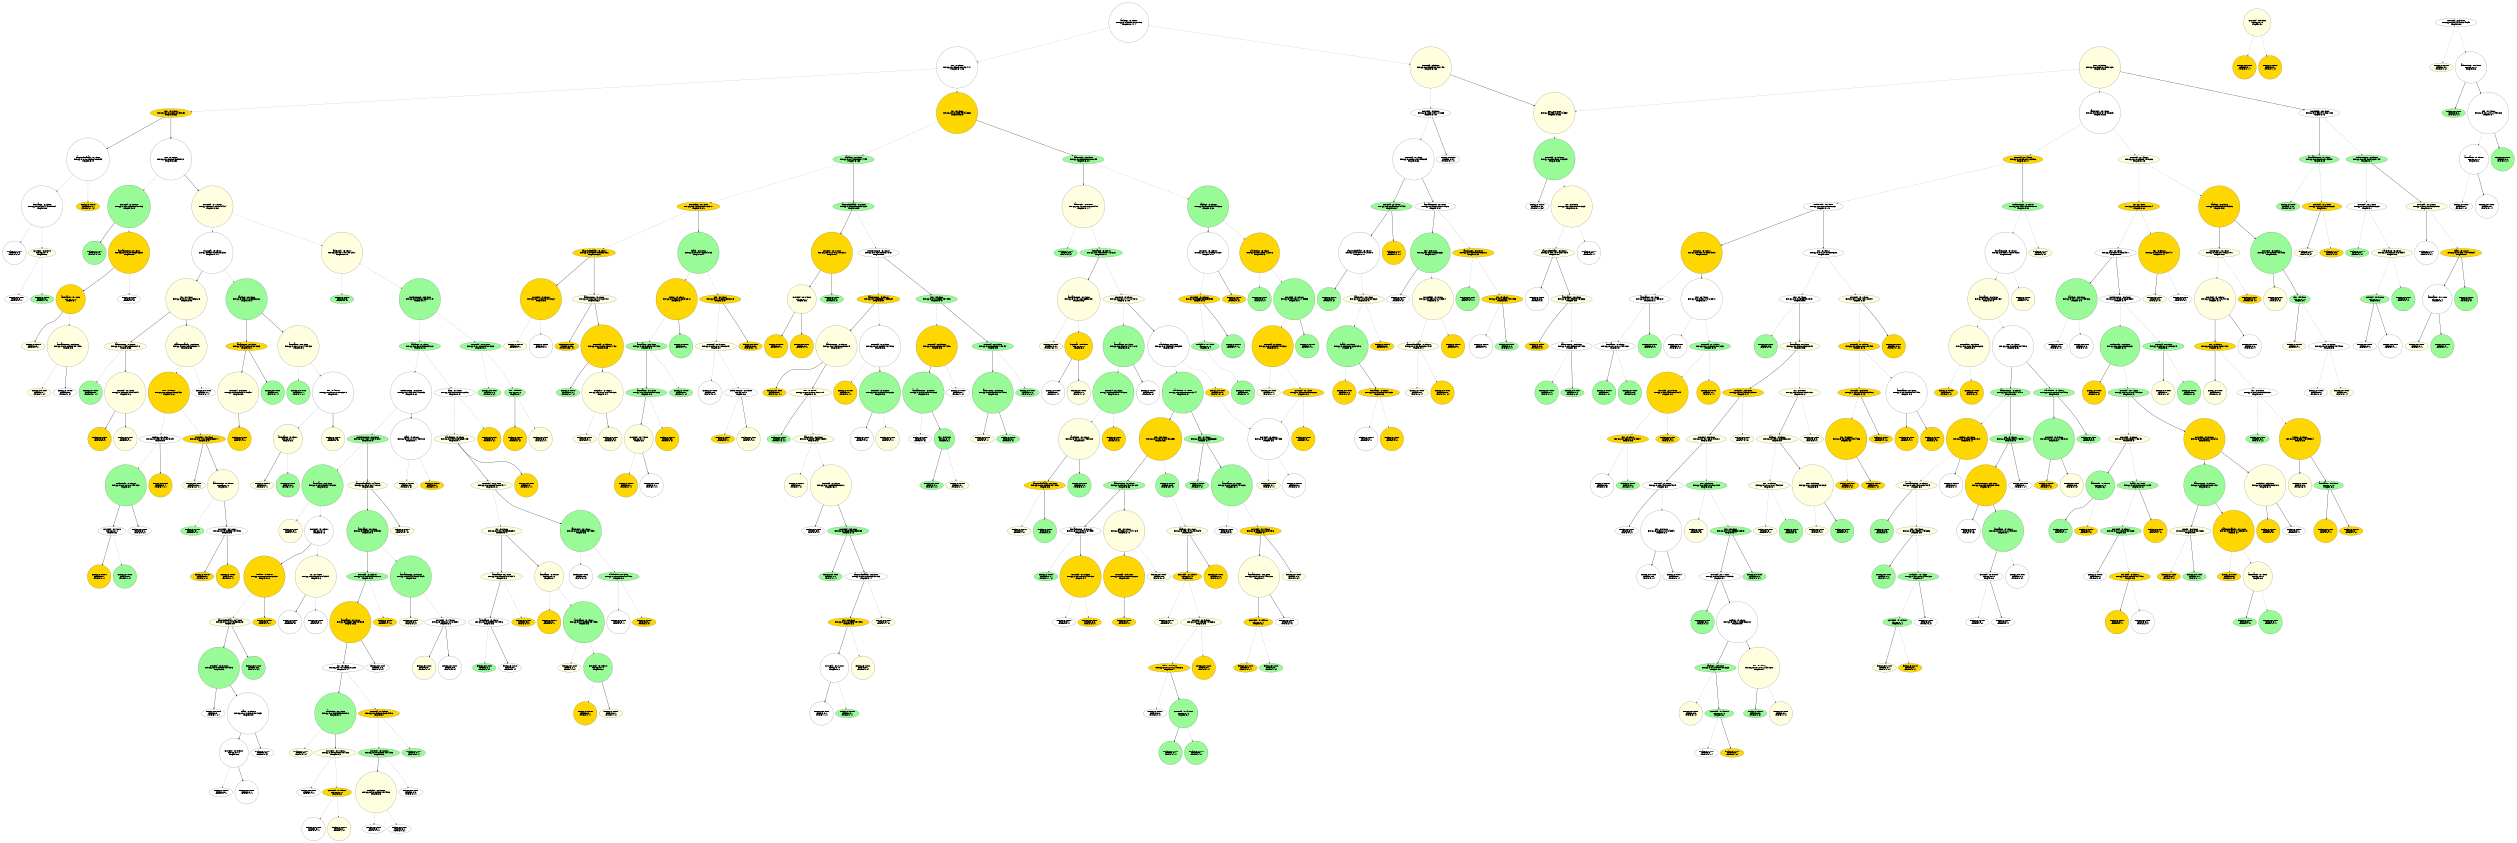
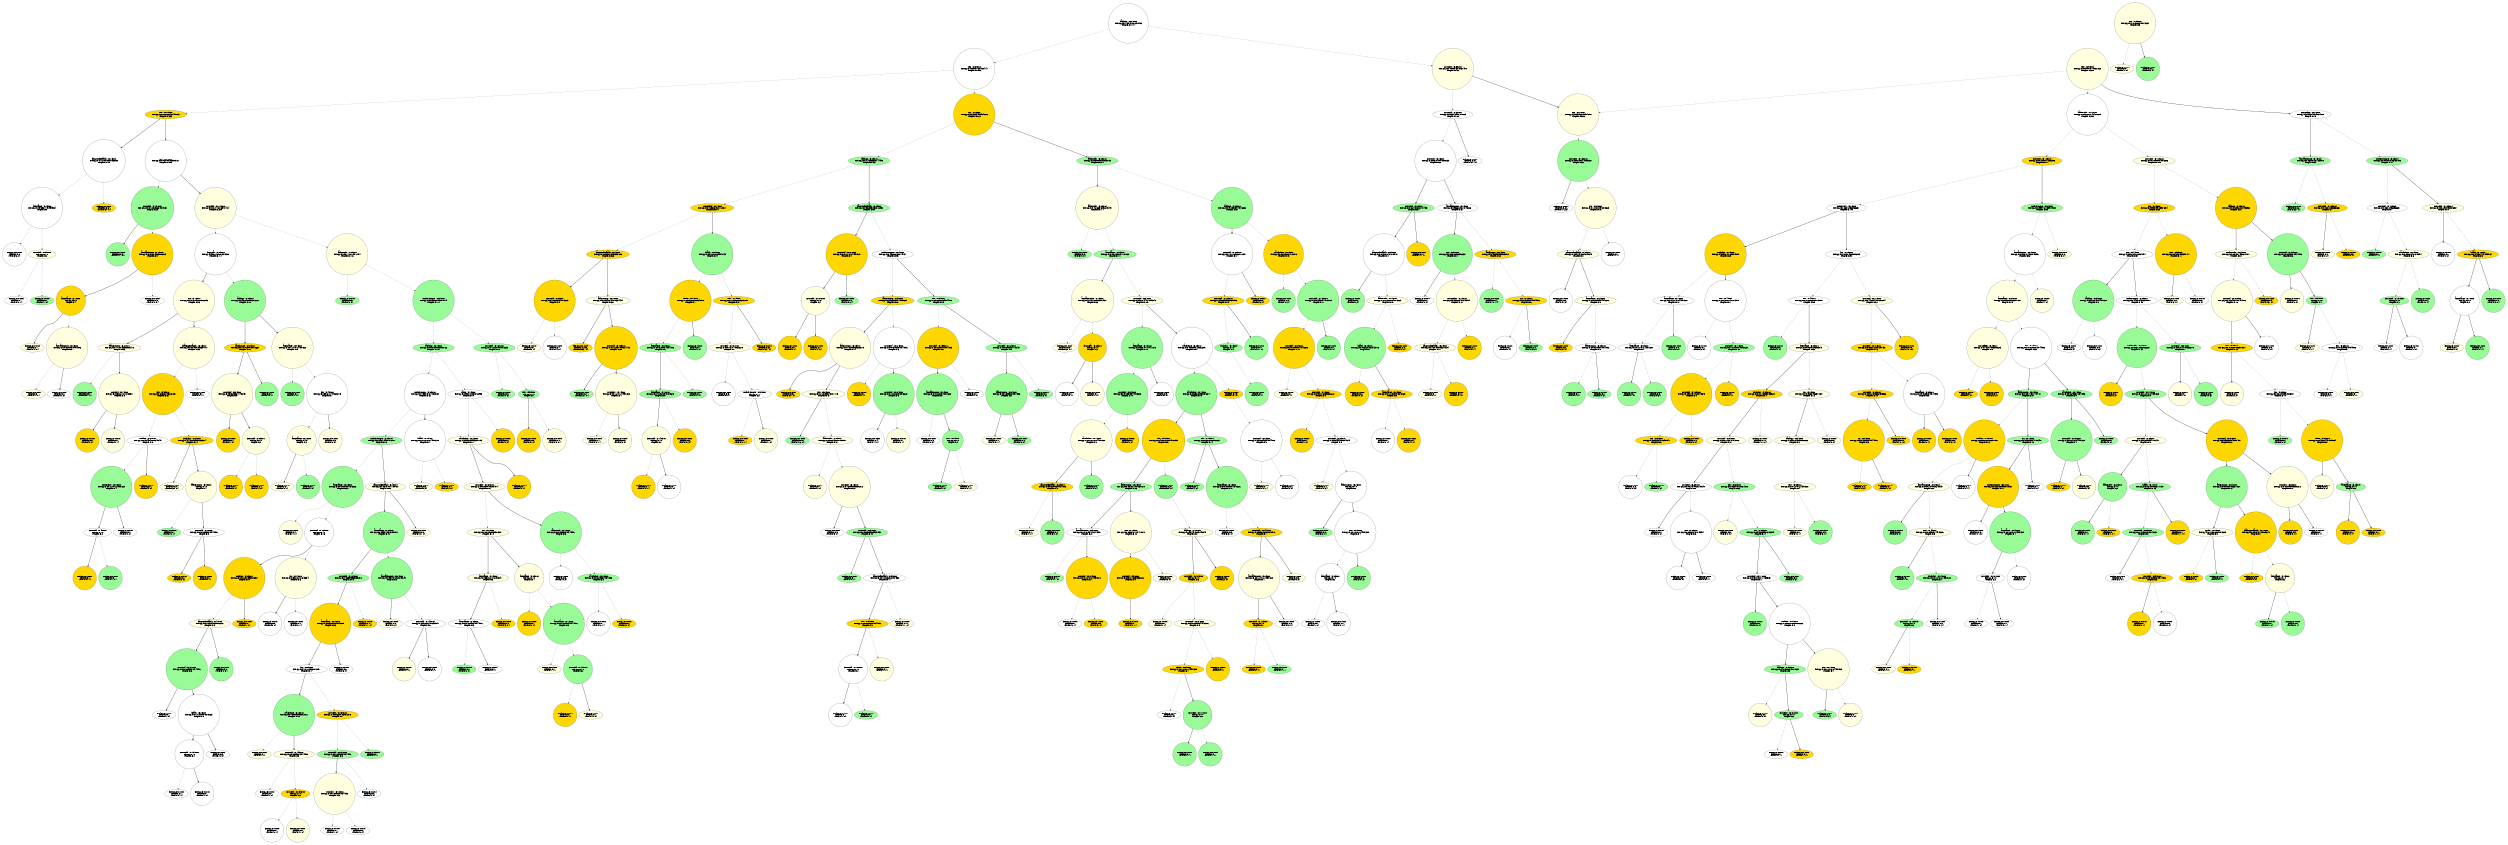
(1291, 409) -> (1328, 417)
none -> (245, 420)
(1790, 456) -> none
